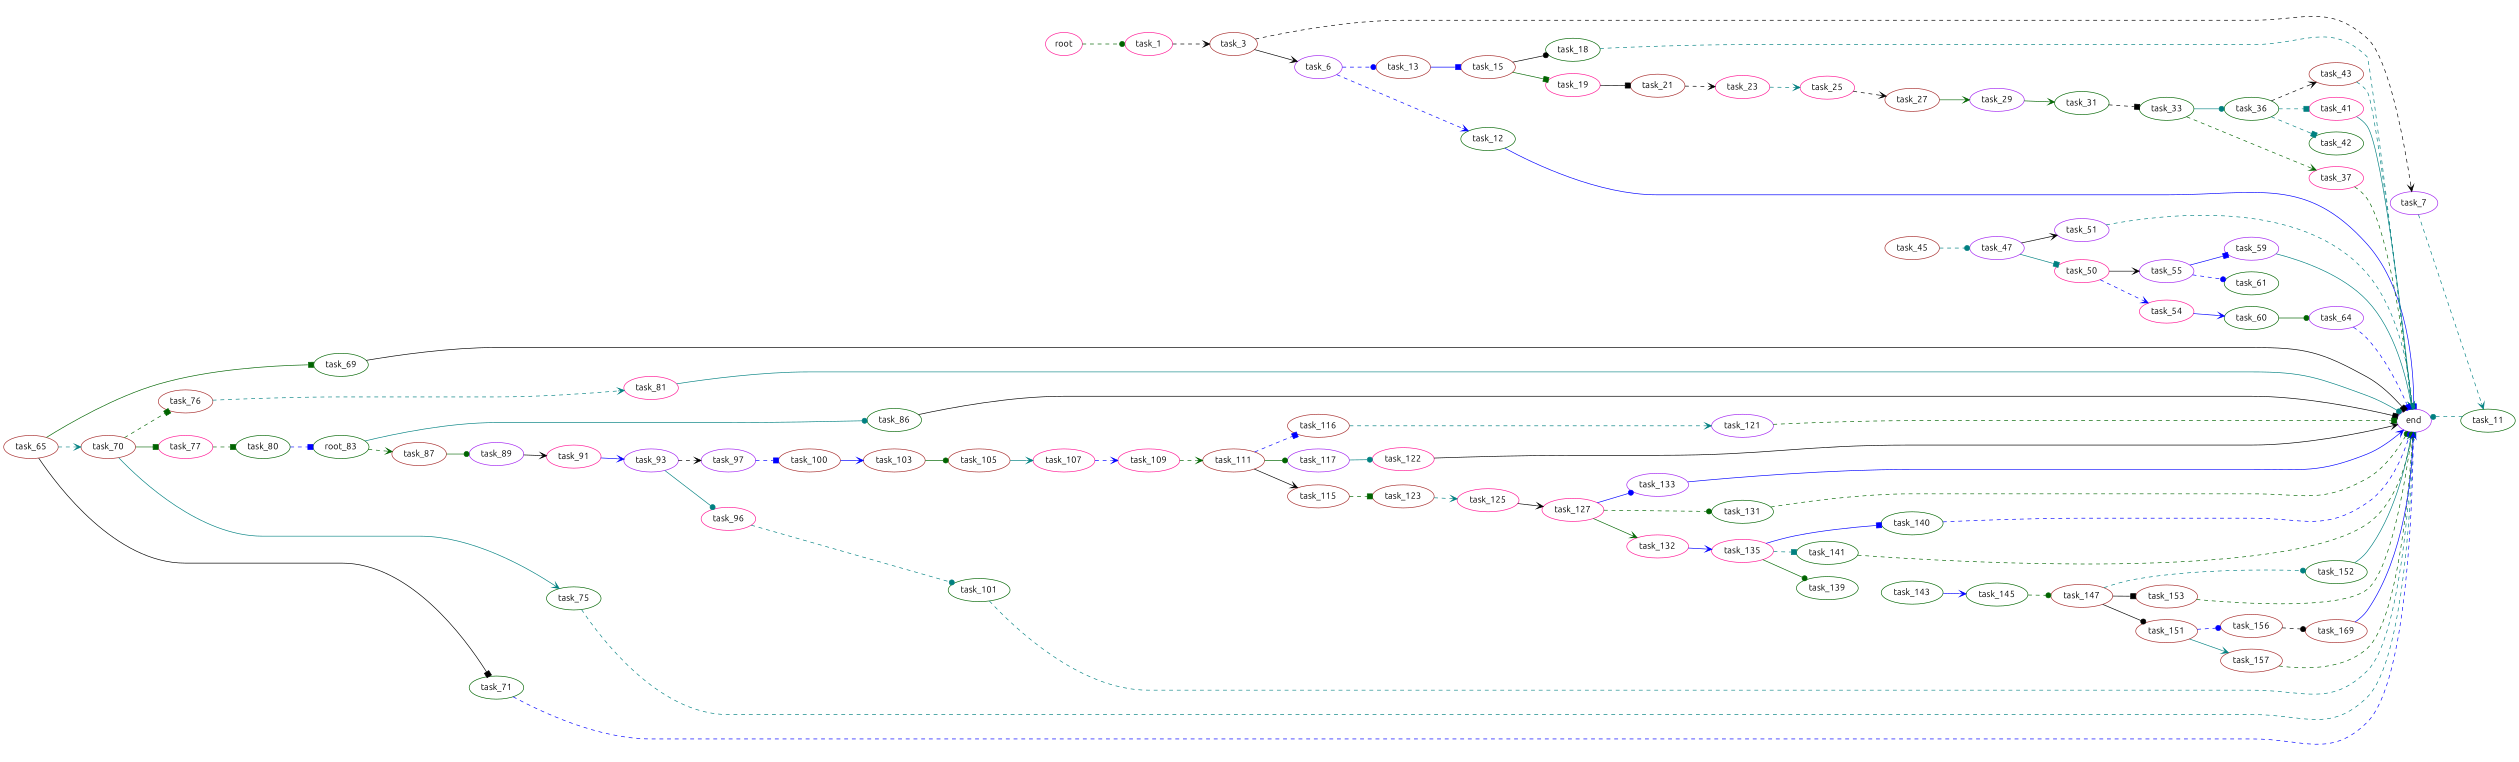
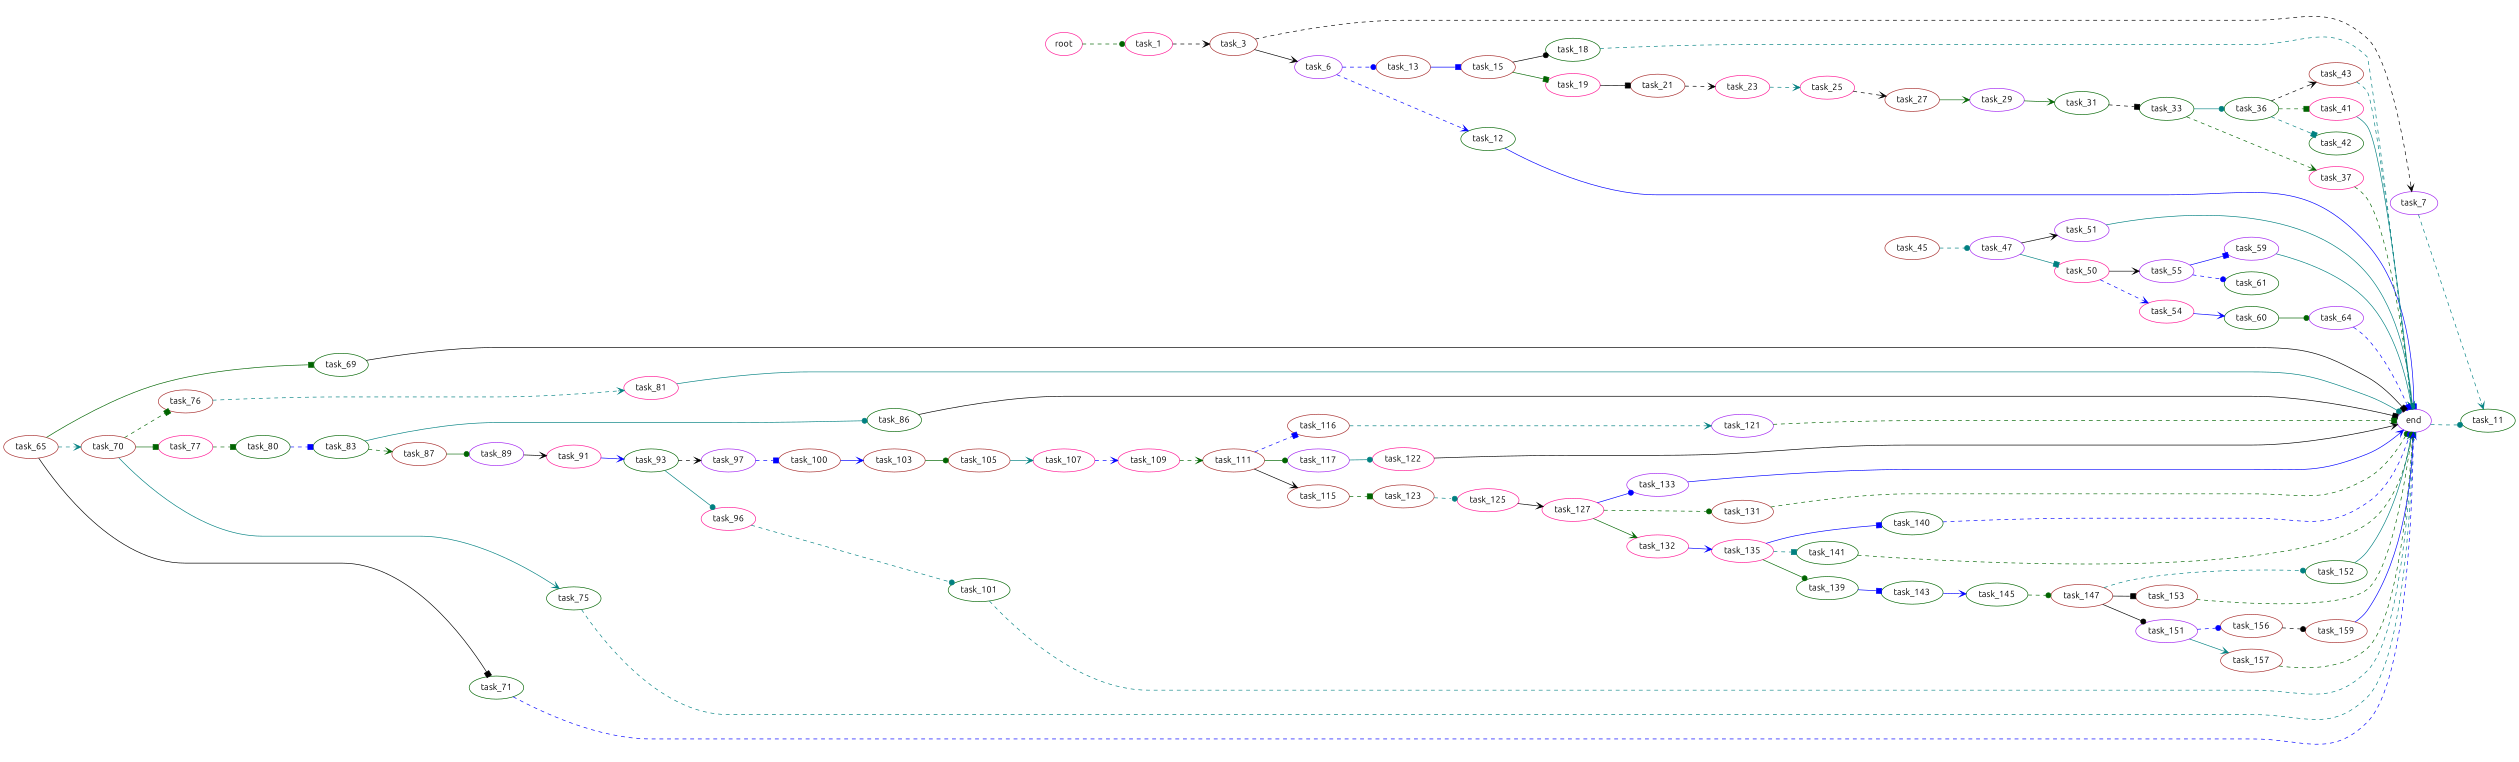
(2291, 109) -> (2291, 109)
(2311, 235) -> (2311, 235)
(2449, 416) -> (2444, 425)
(341, 447) -> (341, 447)
(651, 460) -> (651, 460)
(1442, 498) -> (1442, 498)
(1743, 512) -> (1743, 512)
none -> (1867, 590)
(2167, 631) -> (2167, 631)
(2336, 631) -> (2336, 631)
